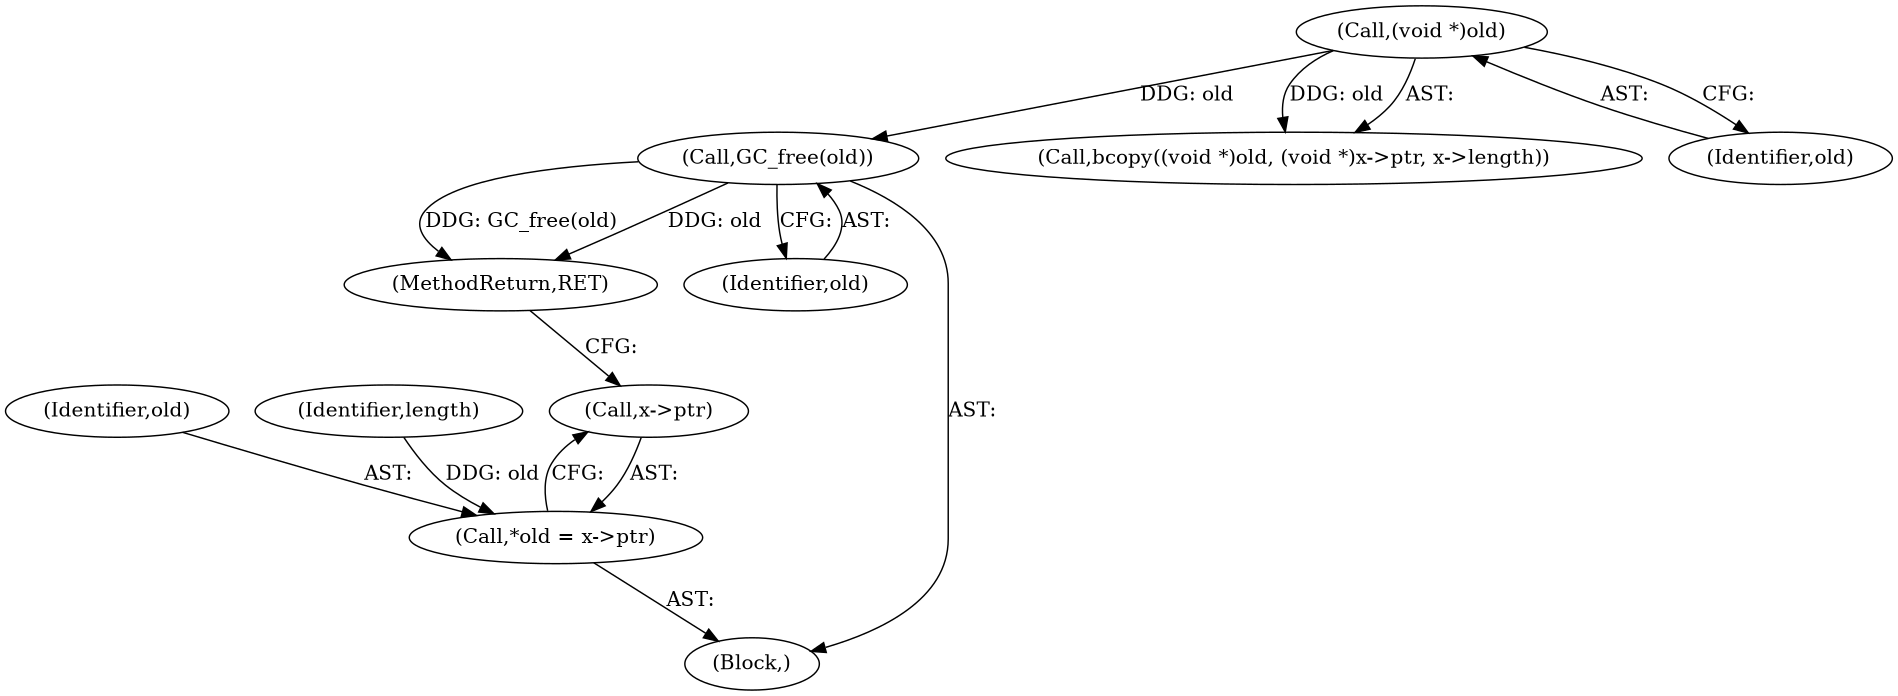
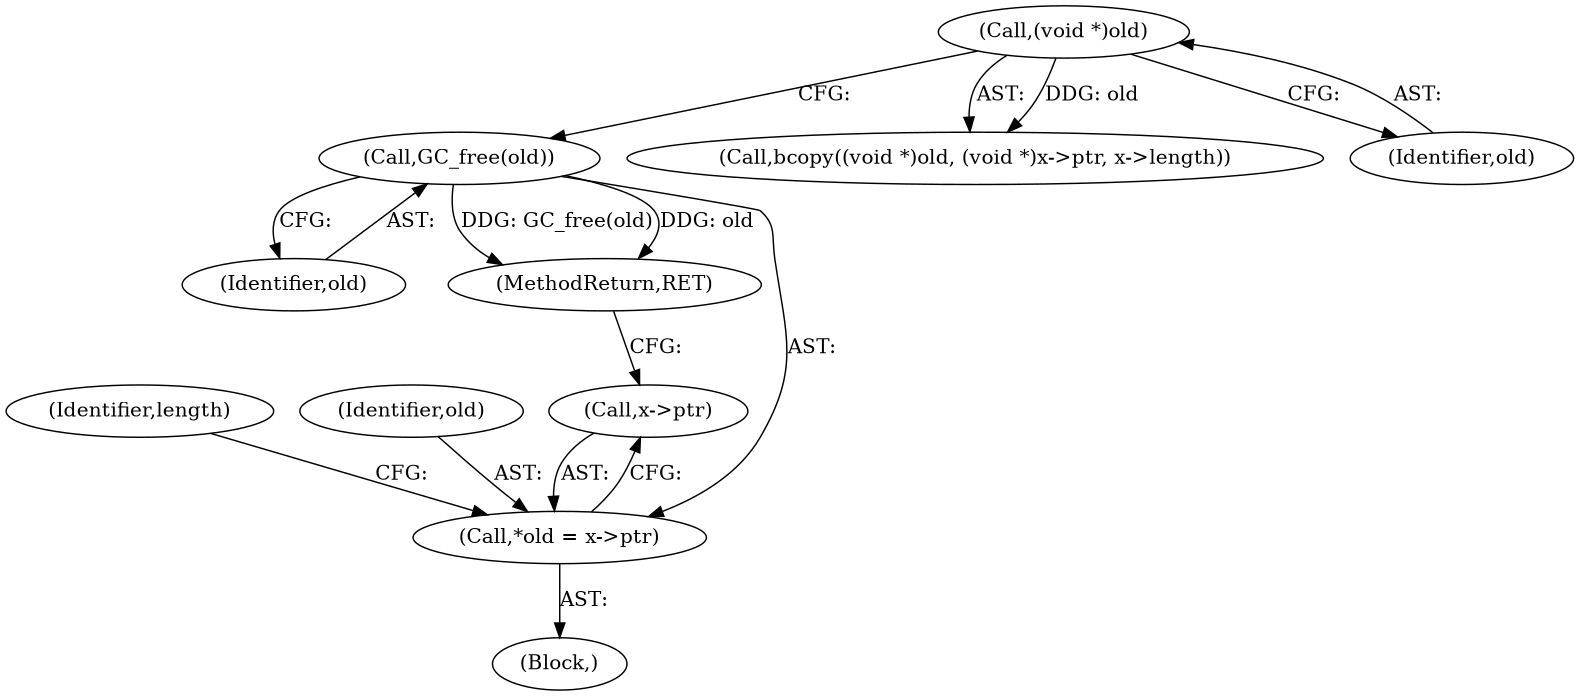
(1187, 95) -> (828, 95)
(948, 424) -> (779, 286)
(493, 474) -> (405, 474)
